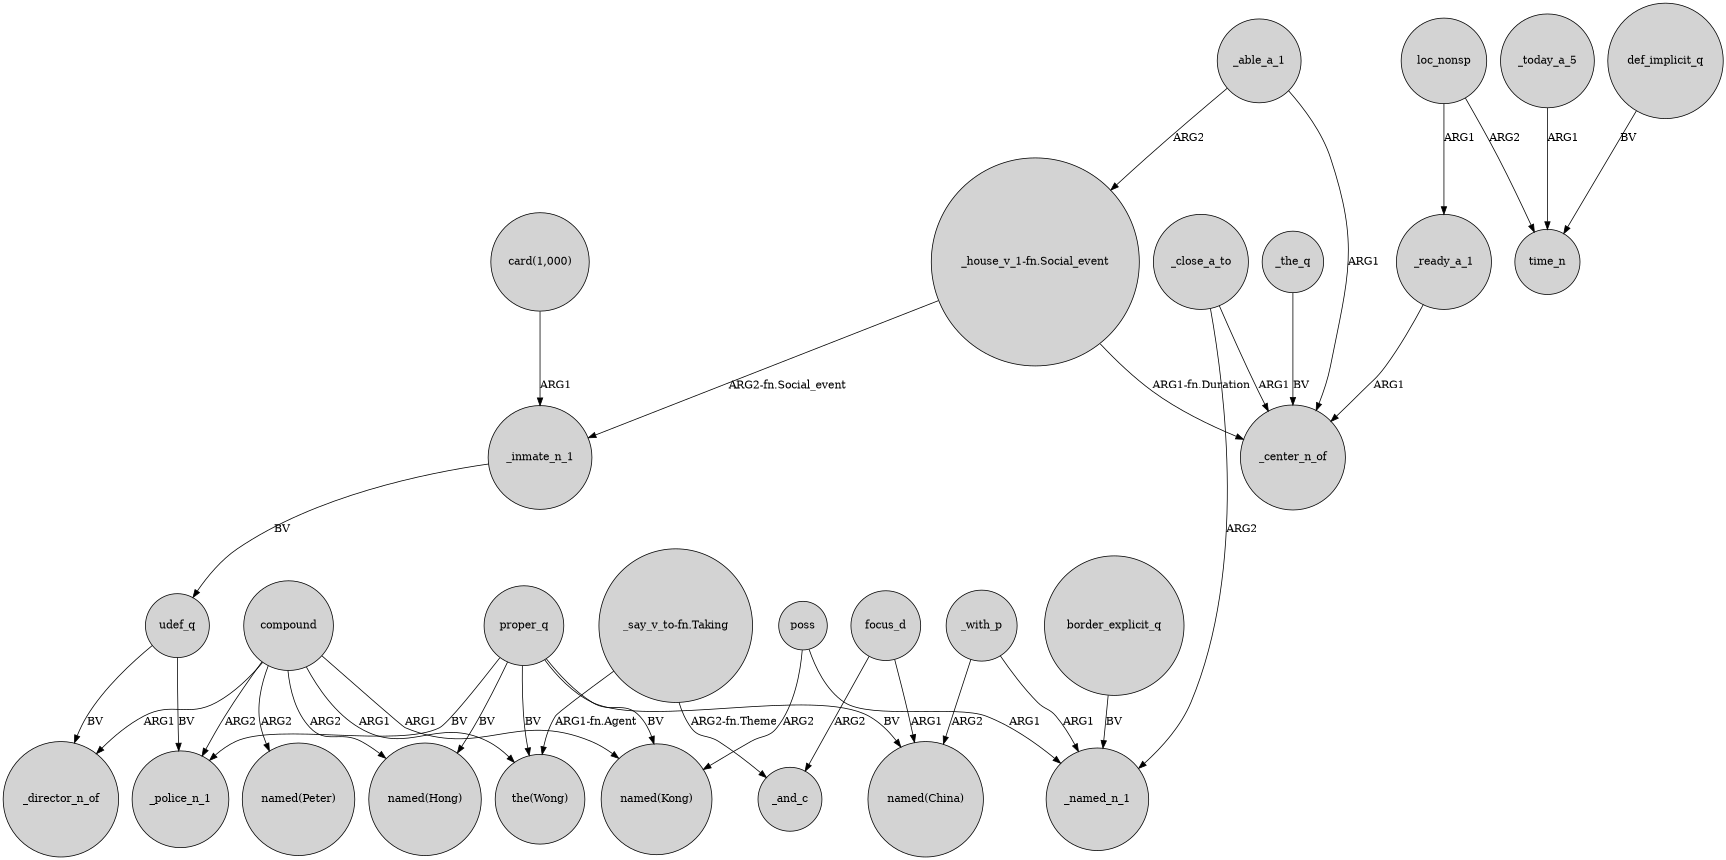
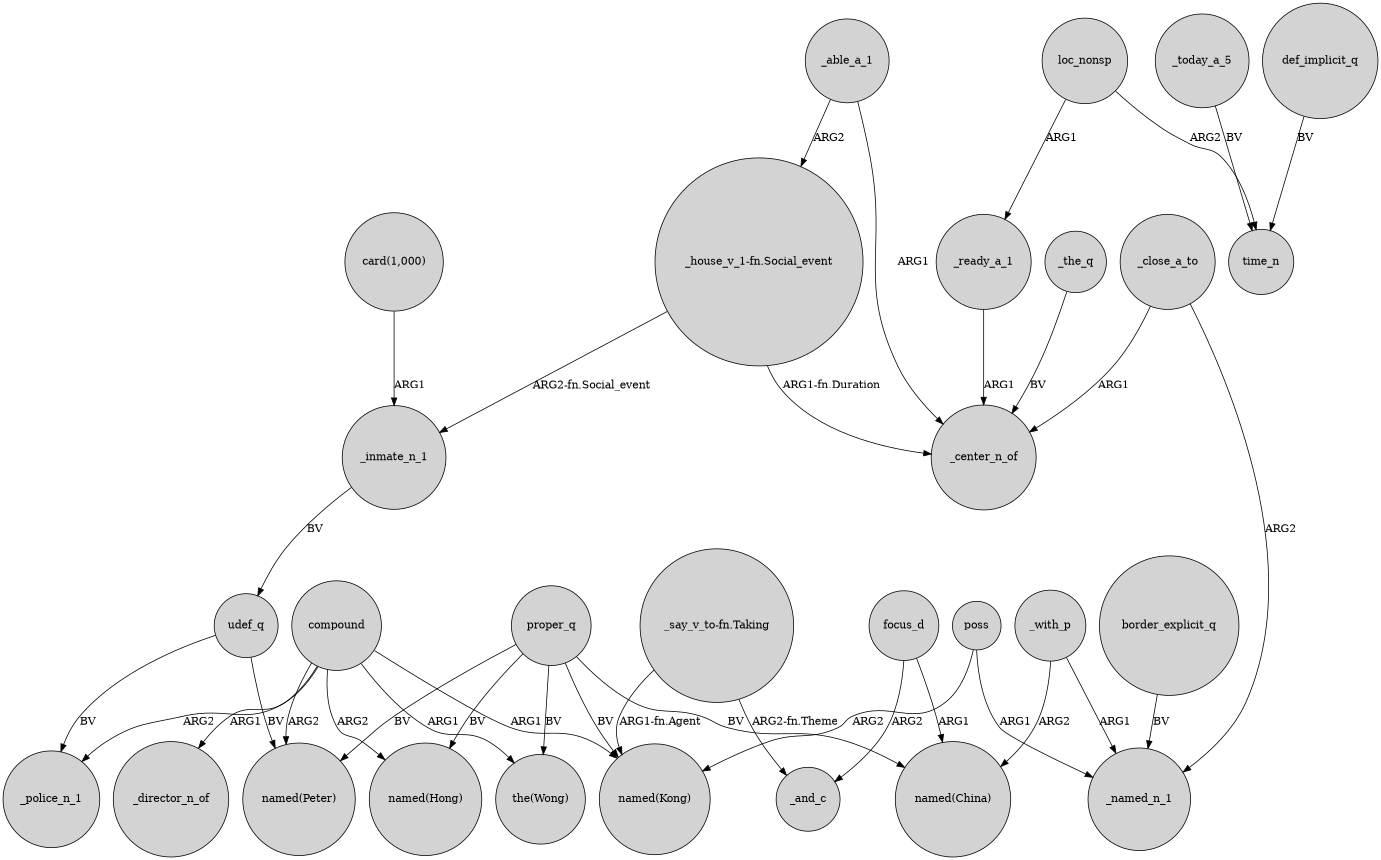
(1563, 138) -> (1234, 138)
(109, 686) -> (260, 699)
(571, 703) -> (626, 705)
(364, 736) -> (428, 695)
